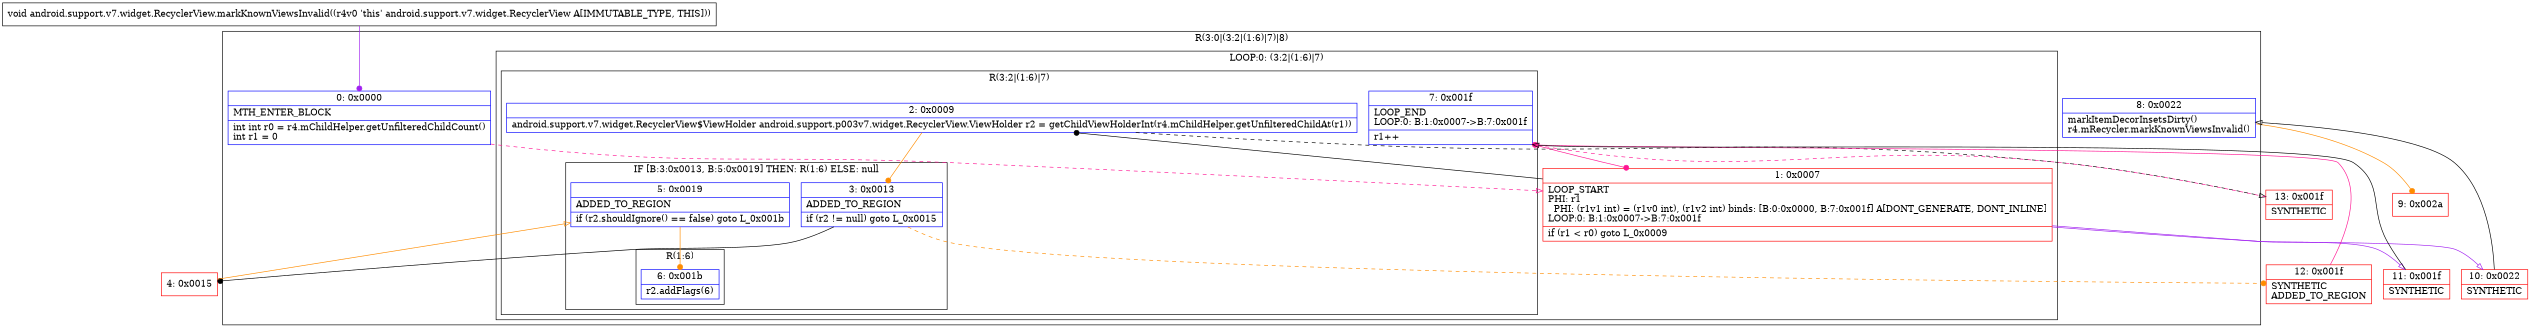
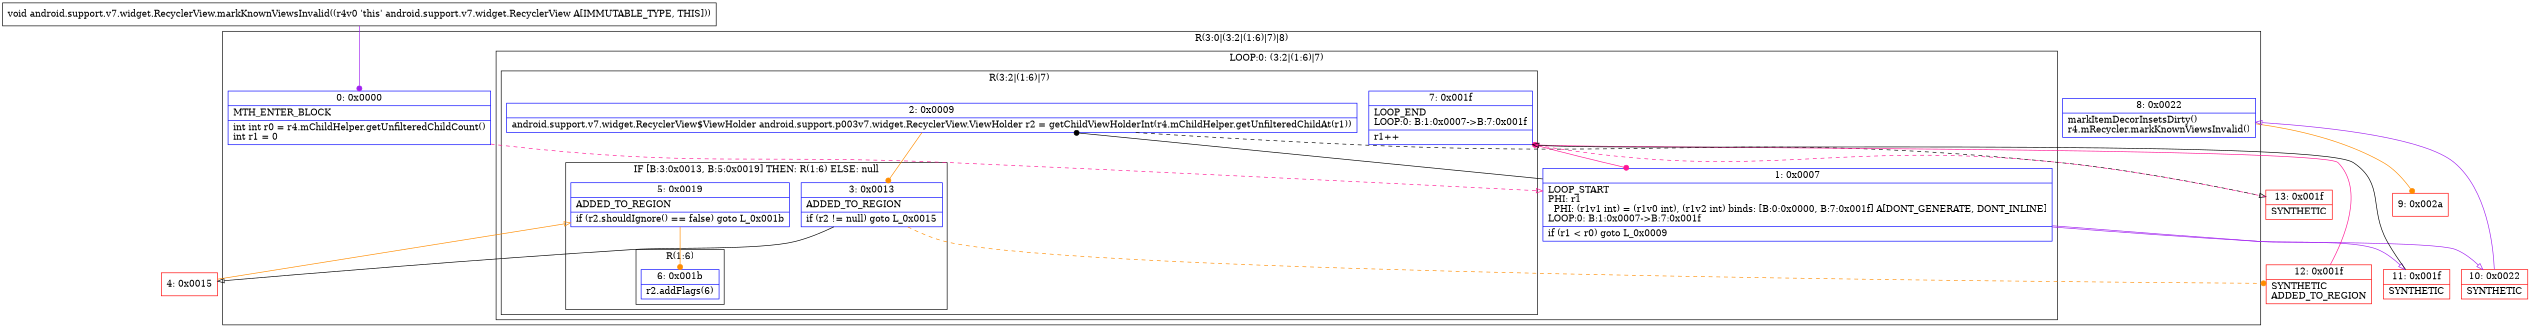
(2418, 146) -> (2418, 146)
(1798, 205) -> (1798, 205)
(530, 257) -> (530, 256)
